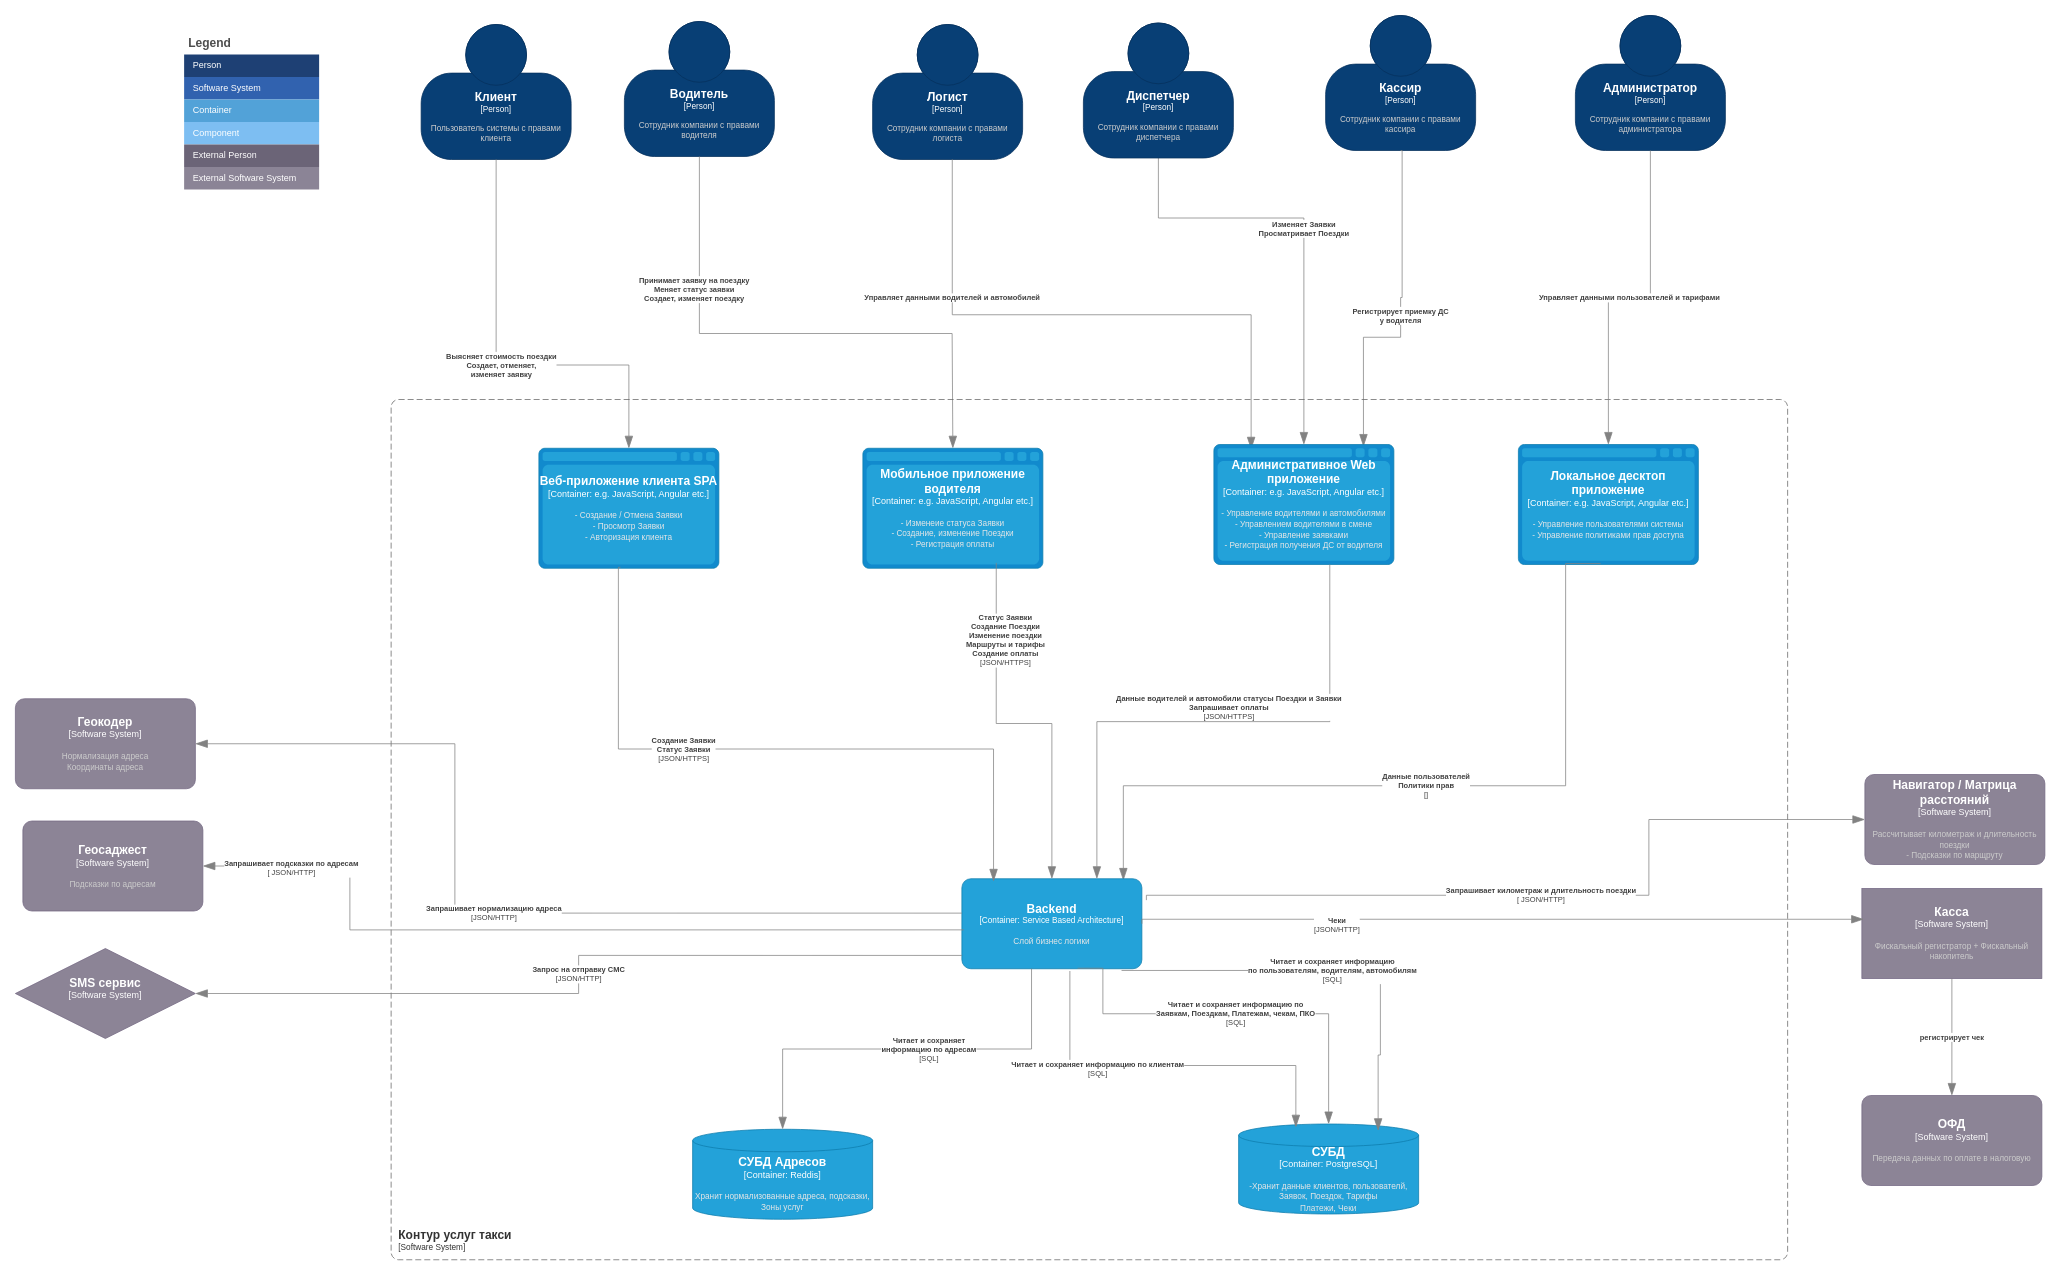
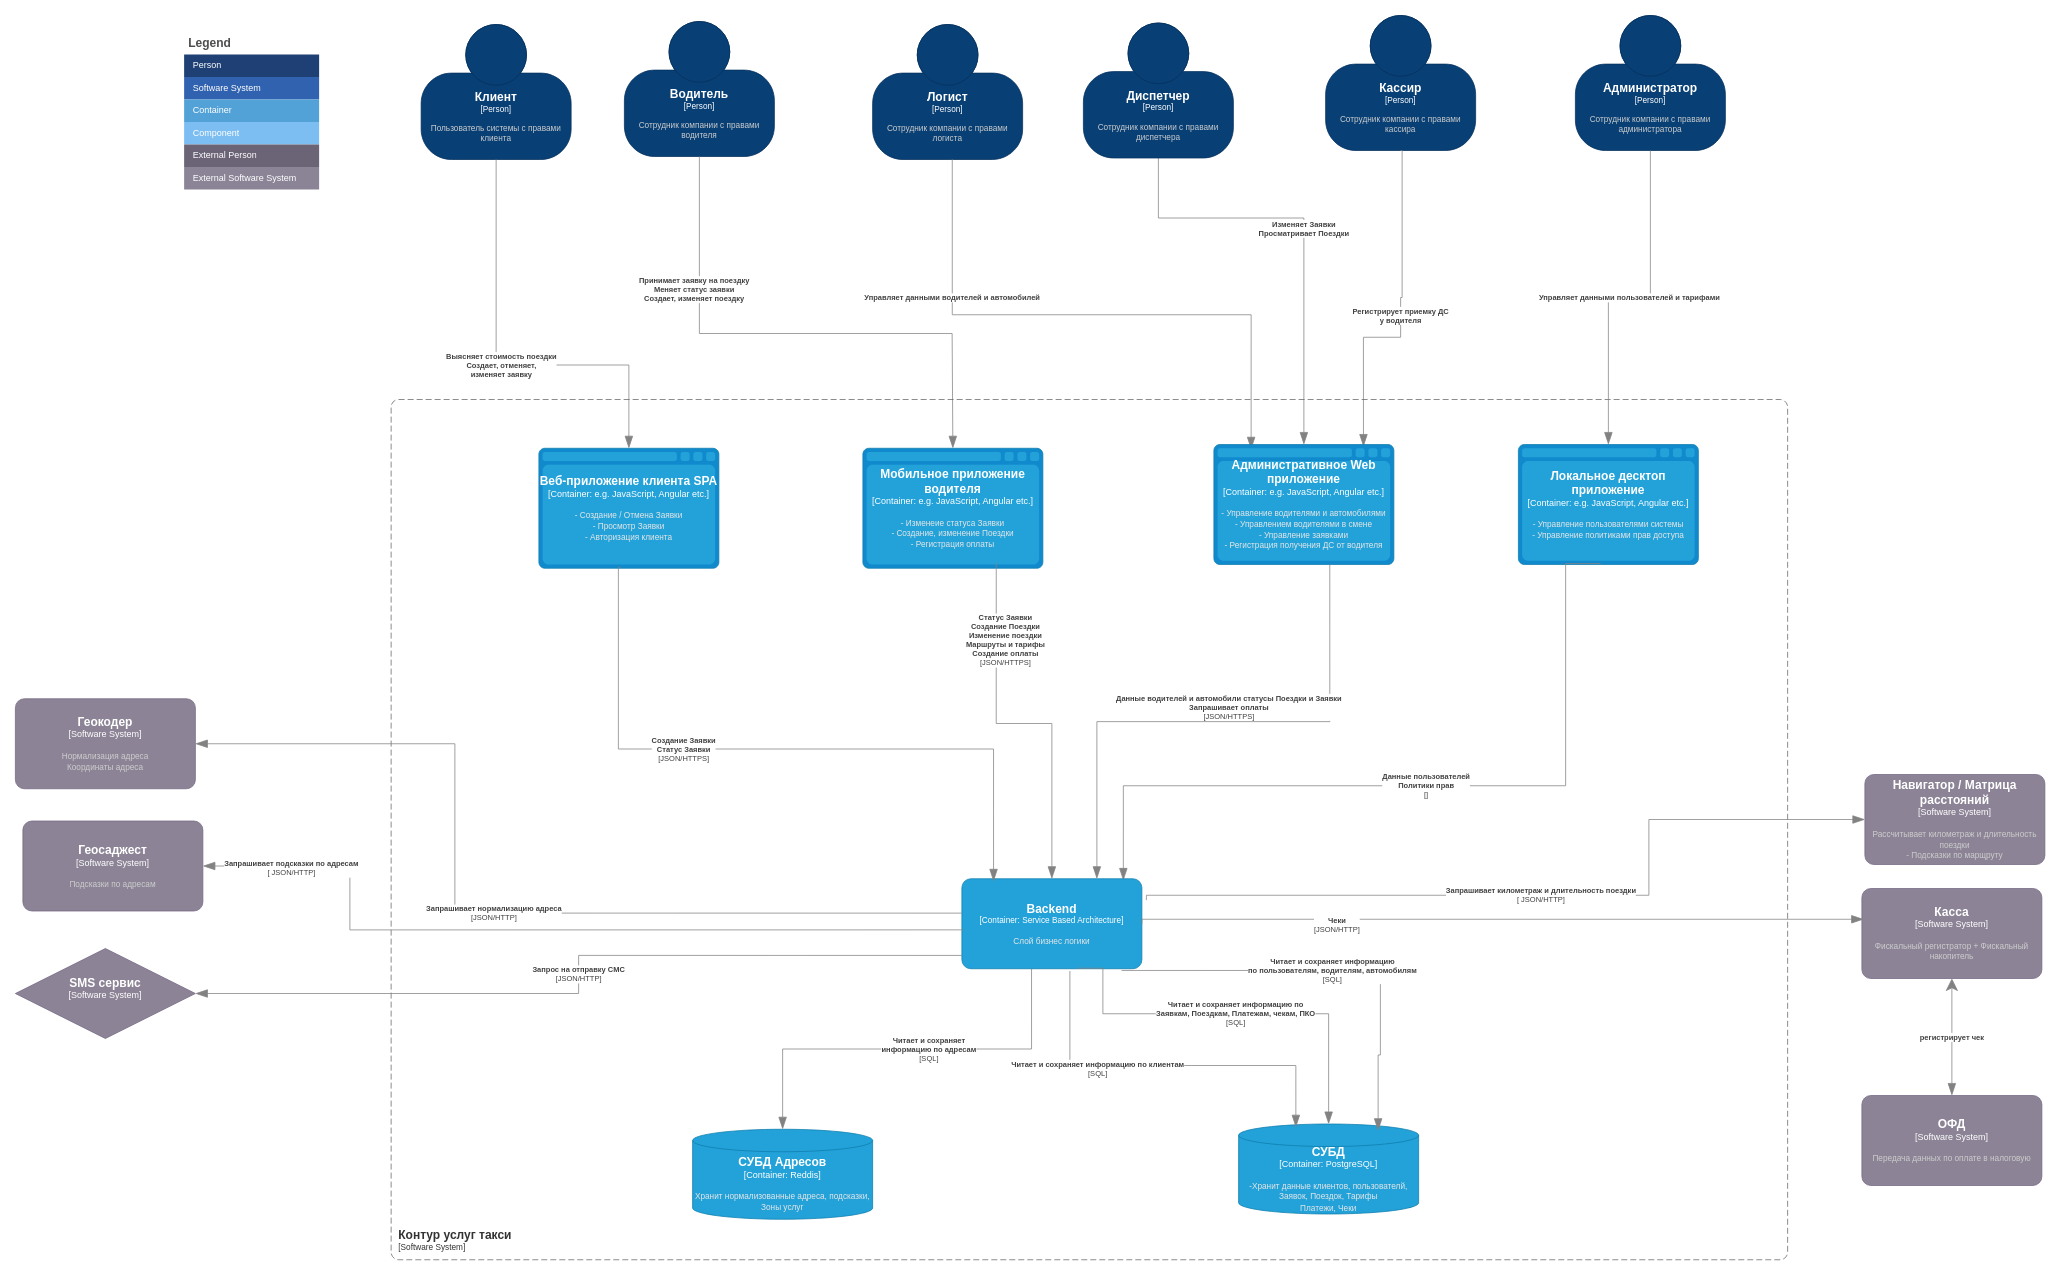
(1952, 933) -> (1952, 933)
(1952, 984) -> (1952, 989)
